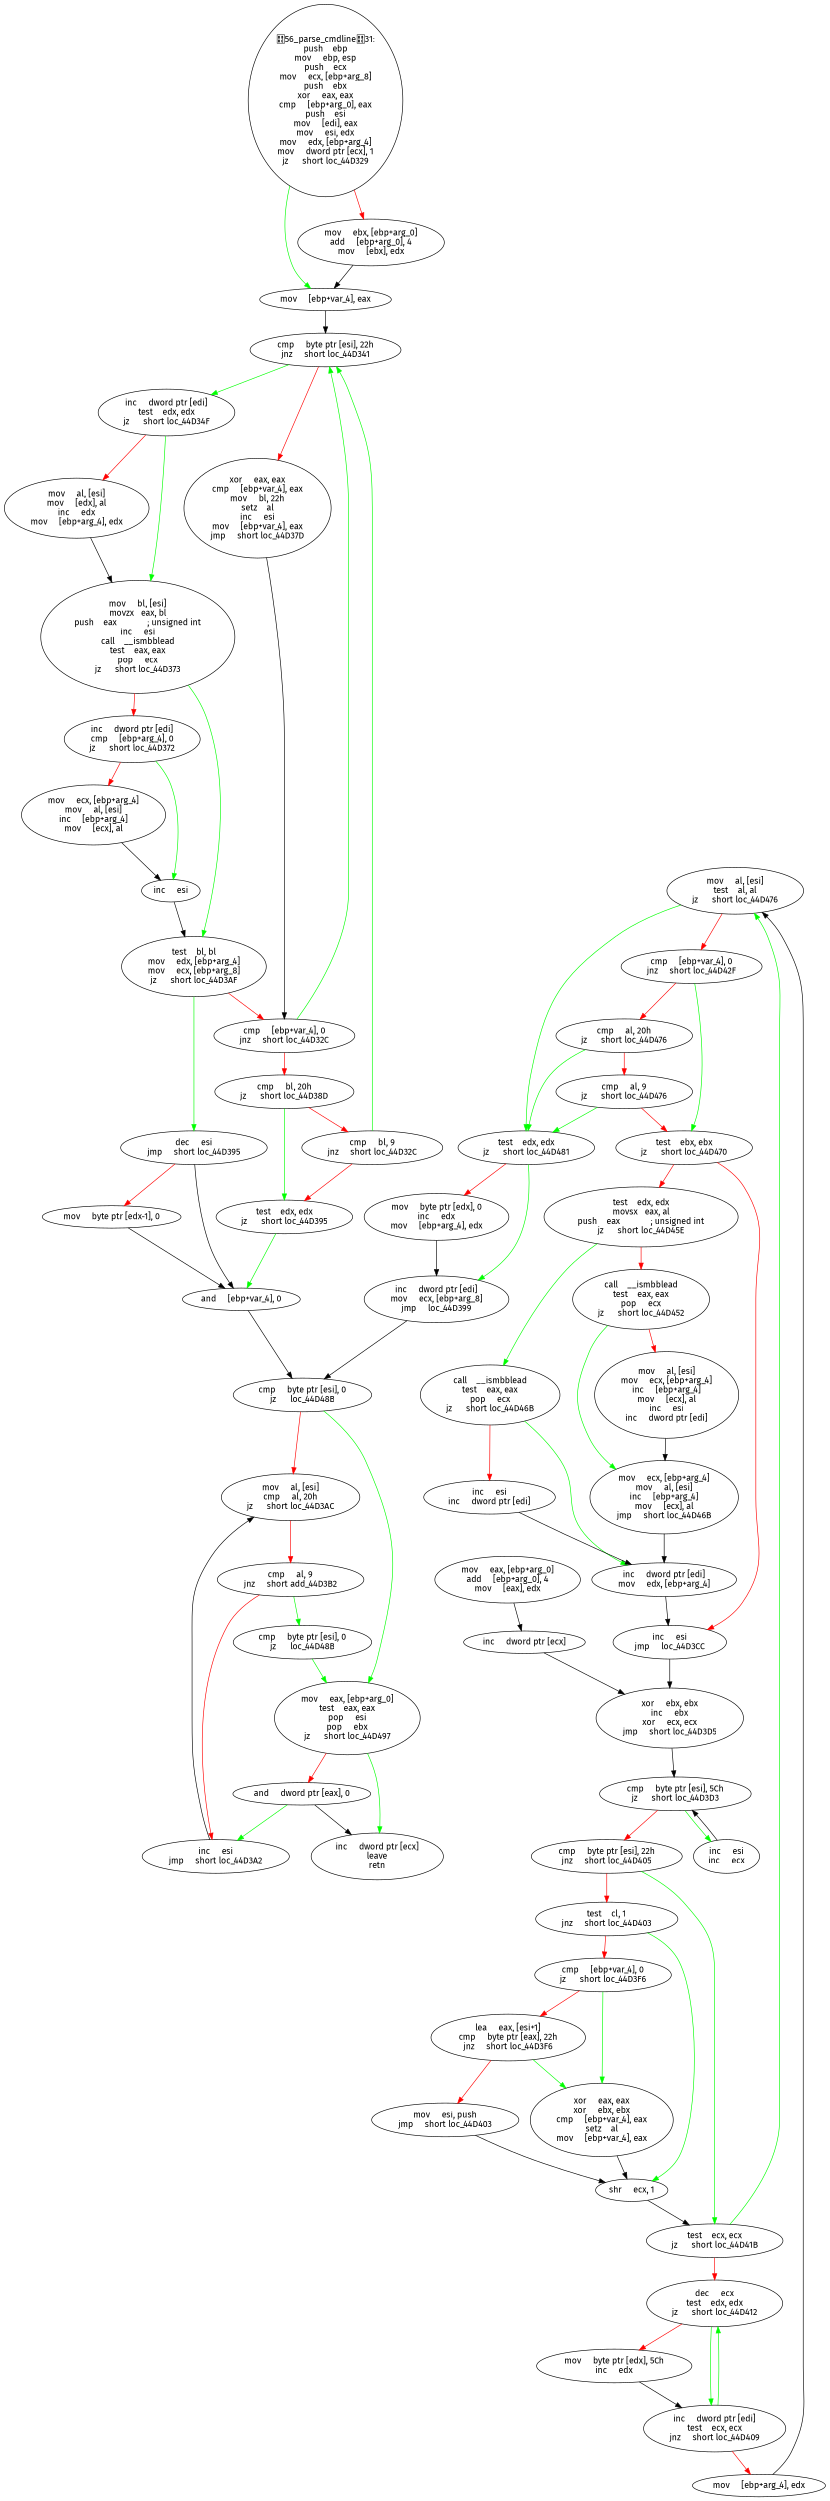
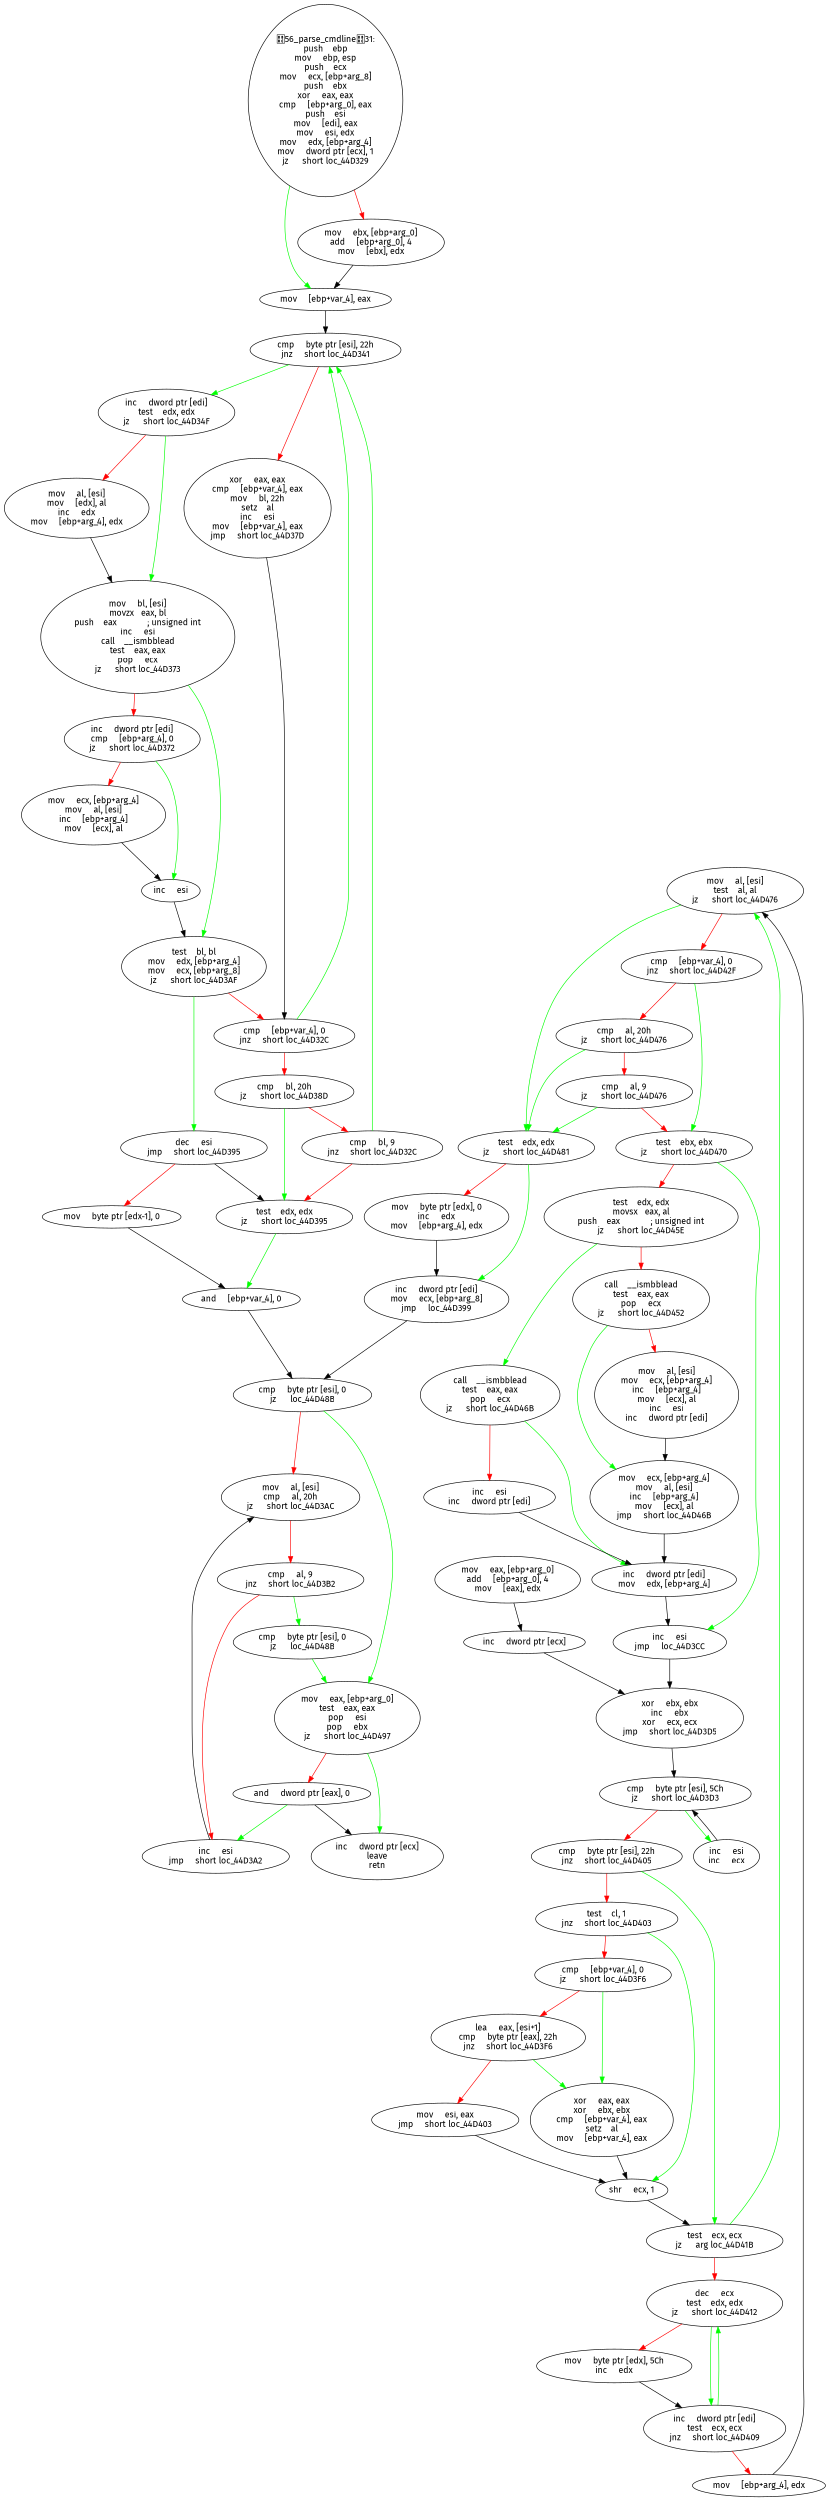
(204, 1226) -> (237, 1180)
(756, 1396) -> (756, 1396)
(291, 1580) -> (291, 1580)
(445, 2120) -> (445, 2120)
(715, 2241) -> (715, 2241)
